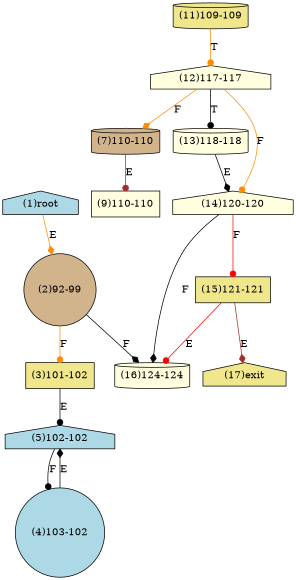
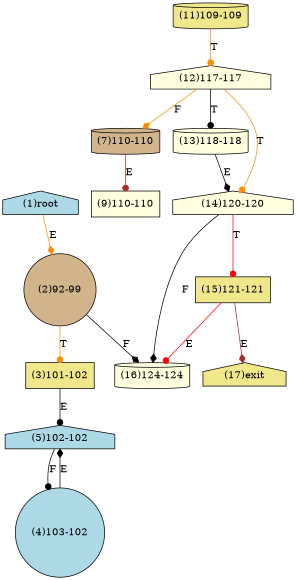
(260, 141) -> (260, 141)
(237, 235) -> (237, 235)
(64, 344) -> (64, 344)
